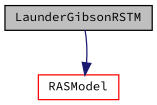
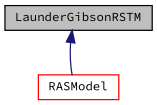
(87, 46) -> (70, 59)
